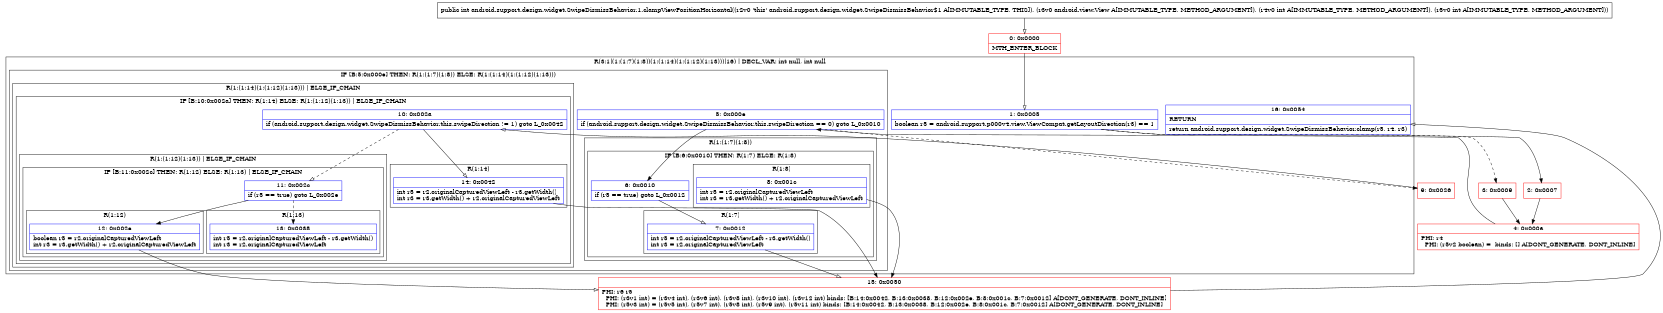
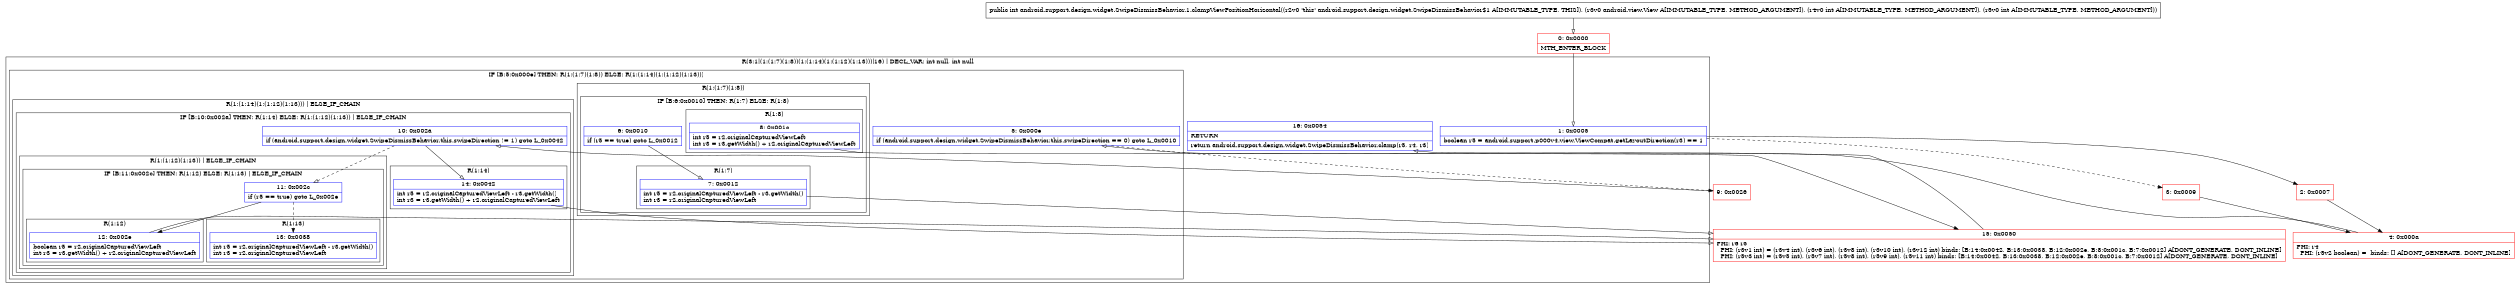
(1135, 135) -> (1861, 158)
(679, 148) -> none
(685, 208) -> (1129, 235)
